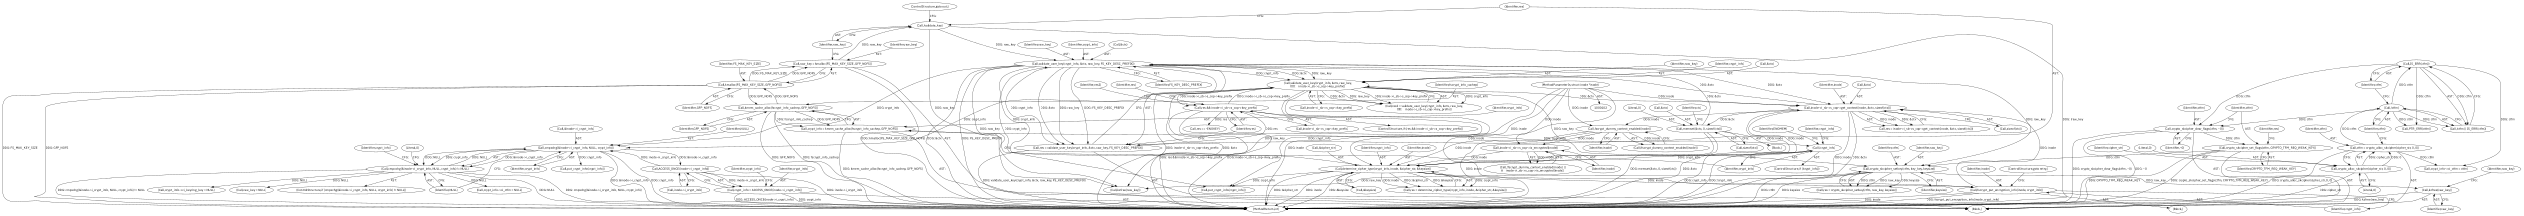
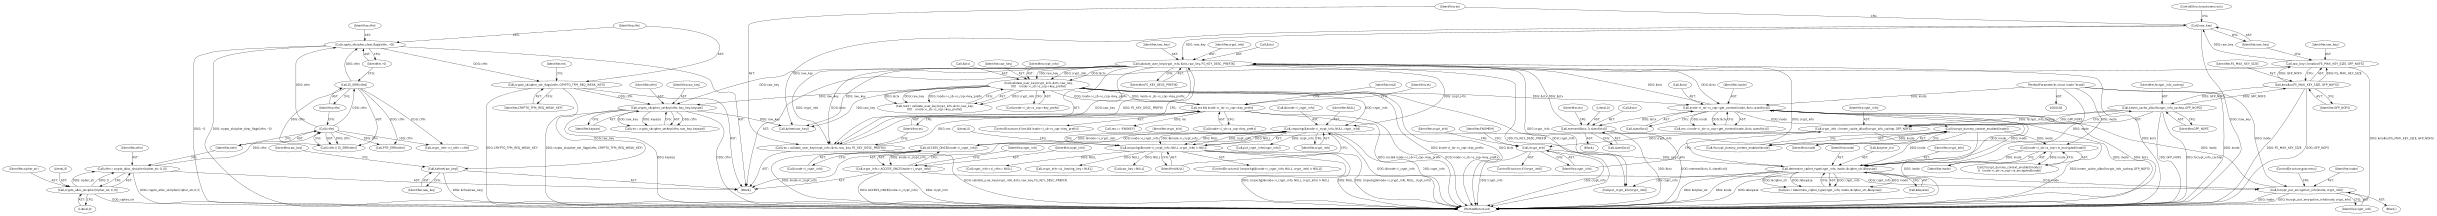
(930, 7) -> (2201, 7)
(930, 26) -> (2201, 26)
(2467, 87) -> (366, 74)
(1571, 112) -> none
(2417, 158) -> (382, 137)
none -> (1589, 176)
